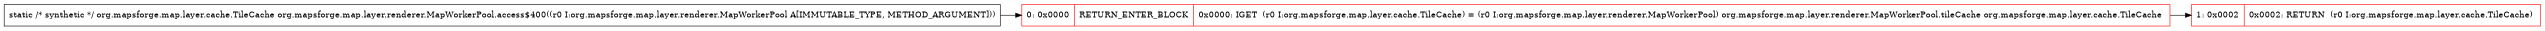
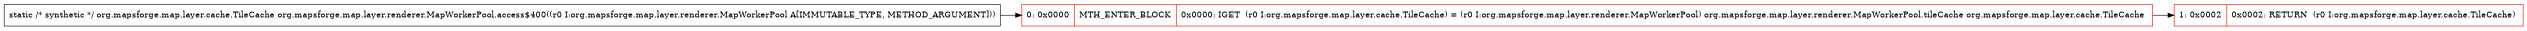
(1134, 15) -> (1125, 15)
